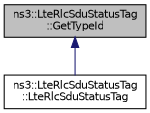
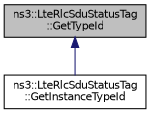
(75, 92) -> (75, 92)
